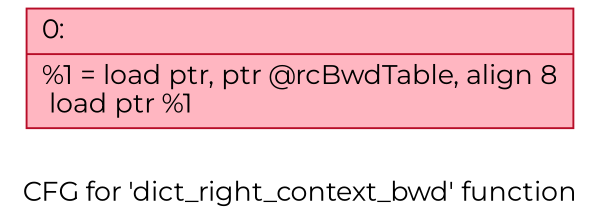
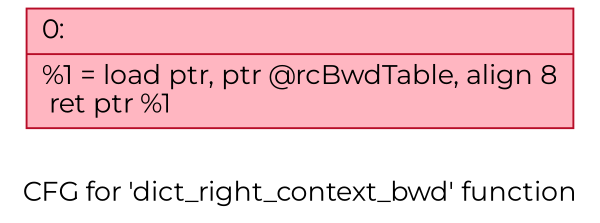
(118, 104) -> (107, 104)
